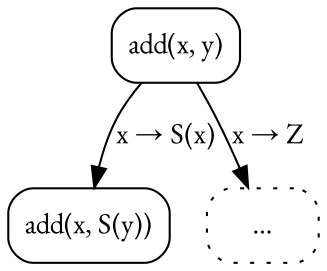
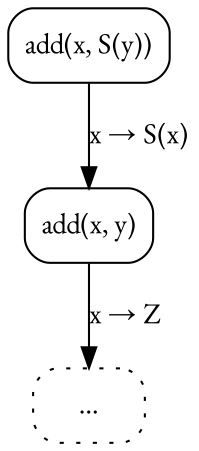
(115, 122) -> (89, 125)
